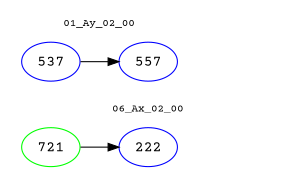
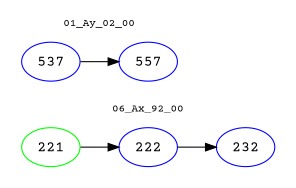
(148, 109) -> (148, 109)
(51, 147) -> (51, 147)
none -> (246, 147)
